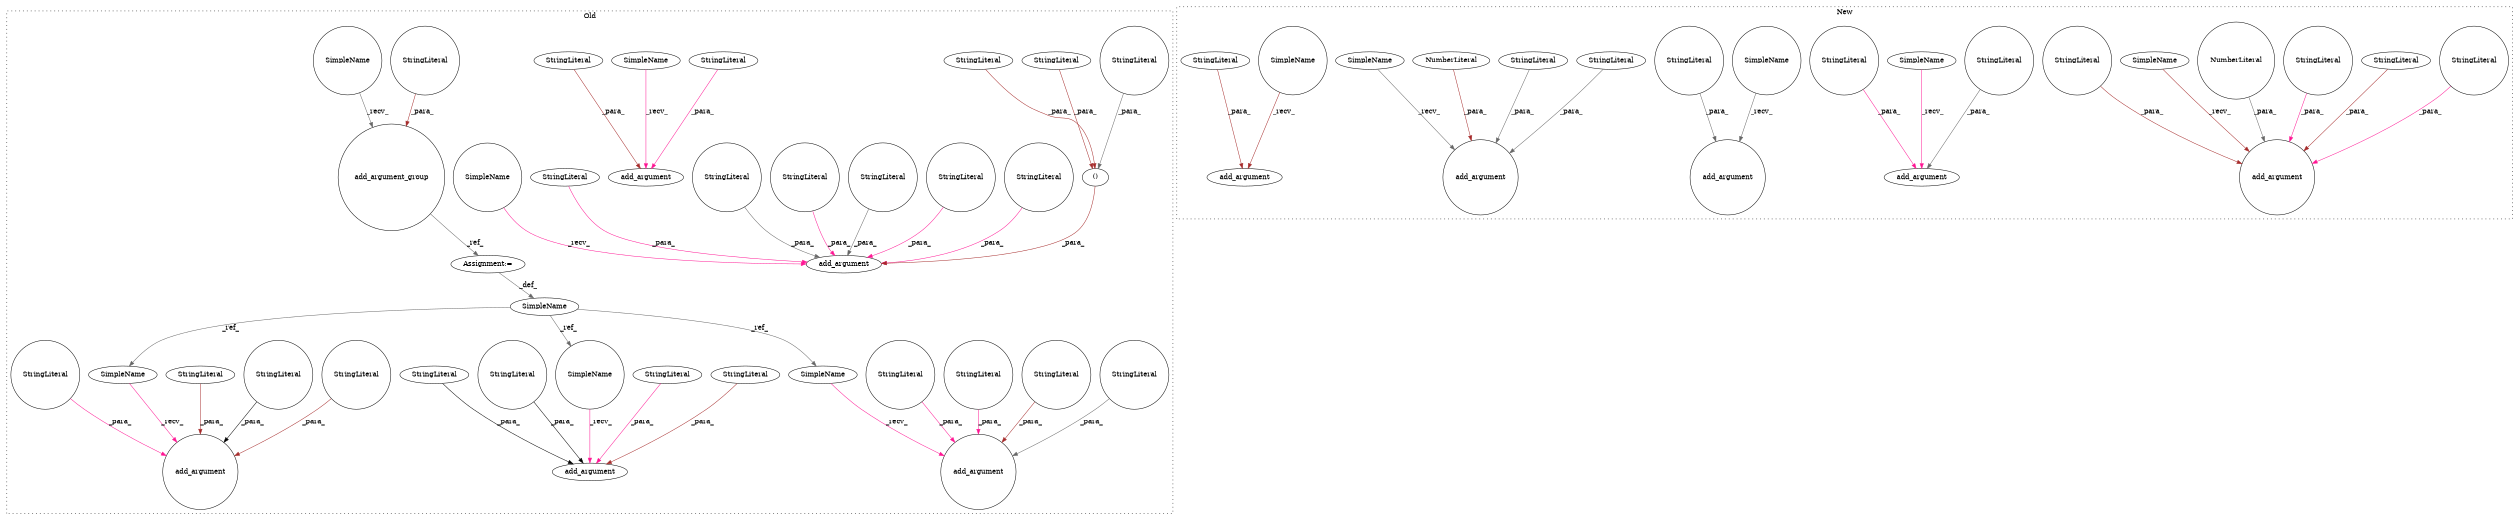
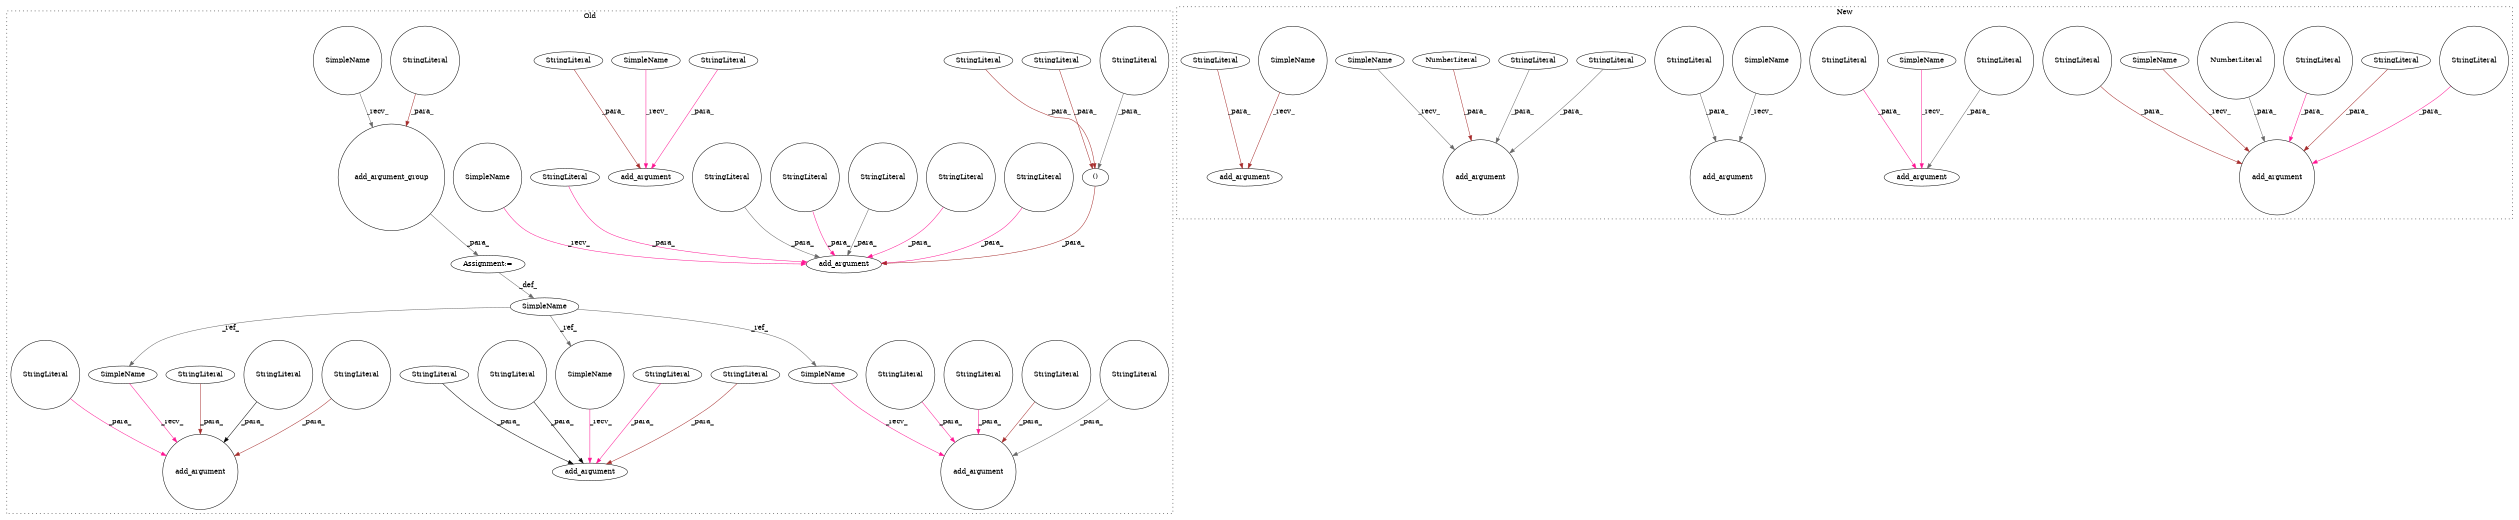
(475, 243) -> (478, 243)
